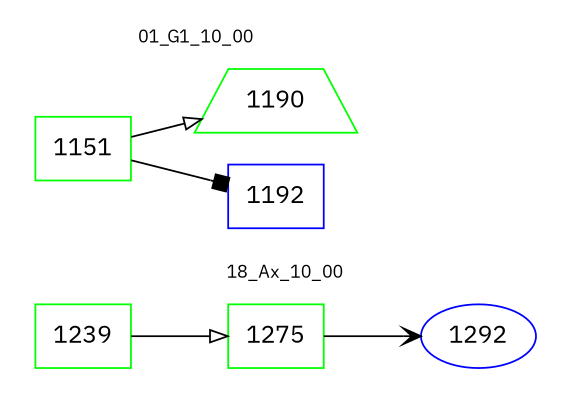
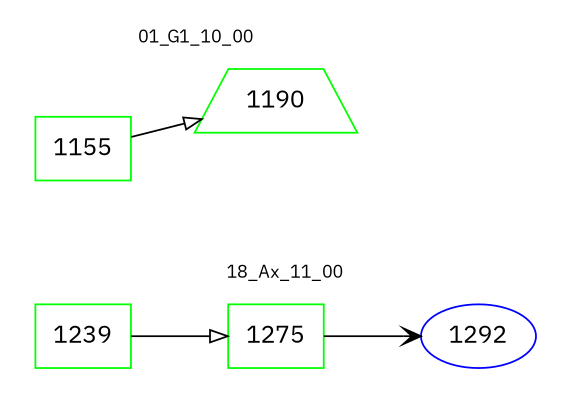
(83, 149) -> (83, 149)
(276, 196) -> none
(286, 273) -> (286, 273)
